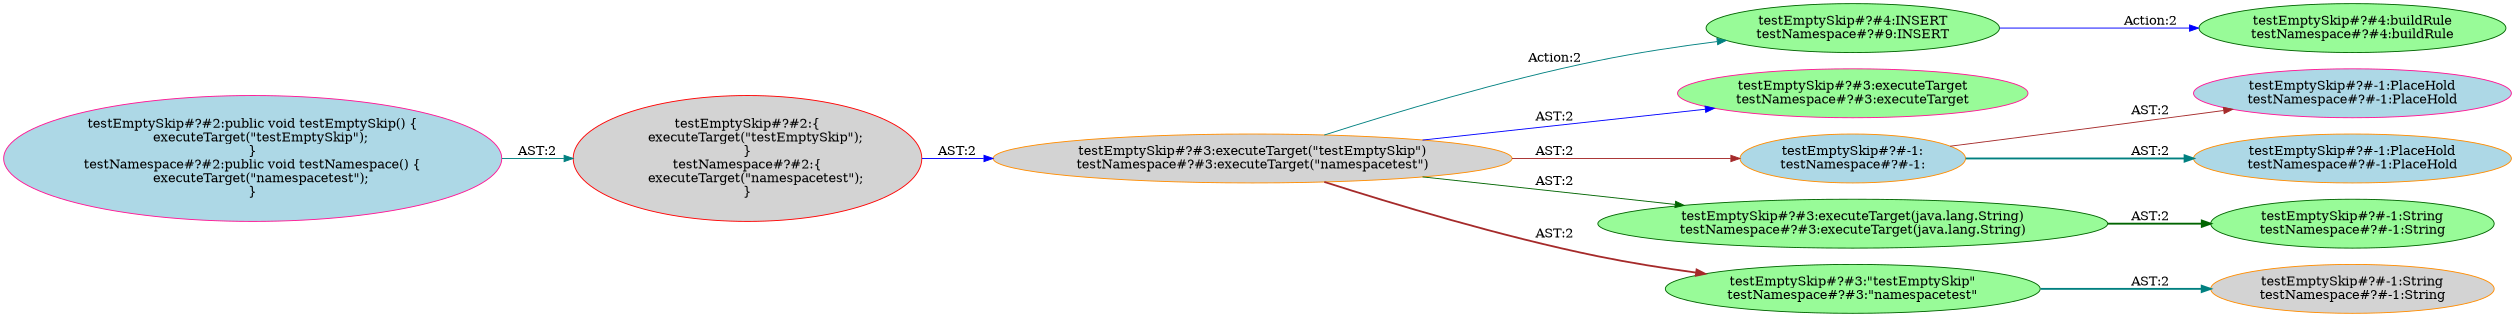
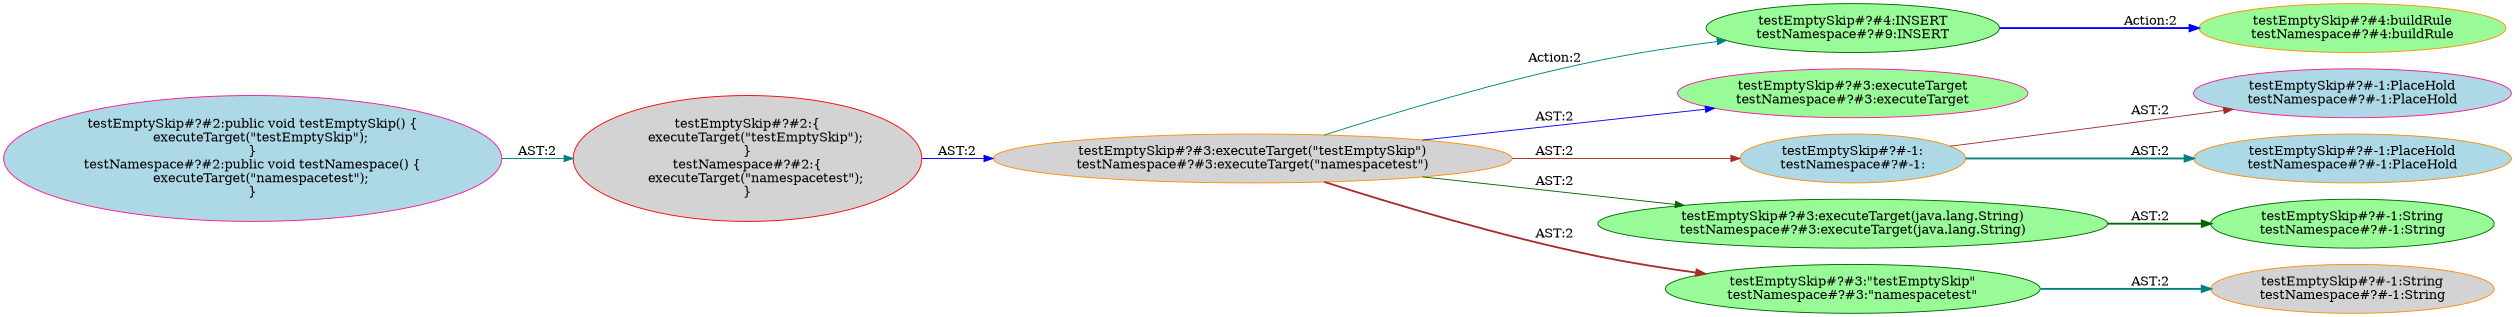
(2094, 28) -> (2094, 28)
(2352, 28) -> (2352, 28)
